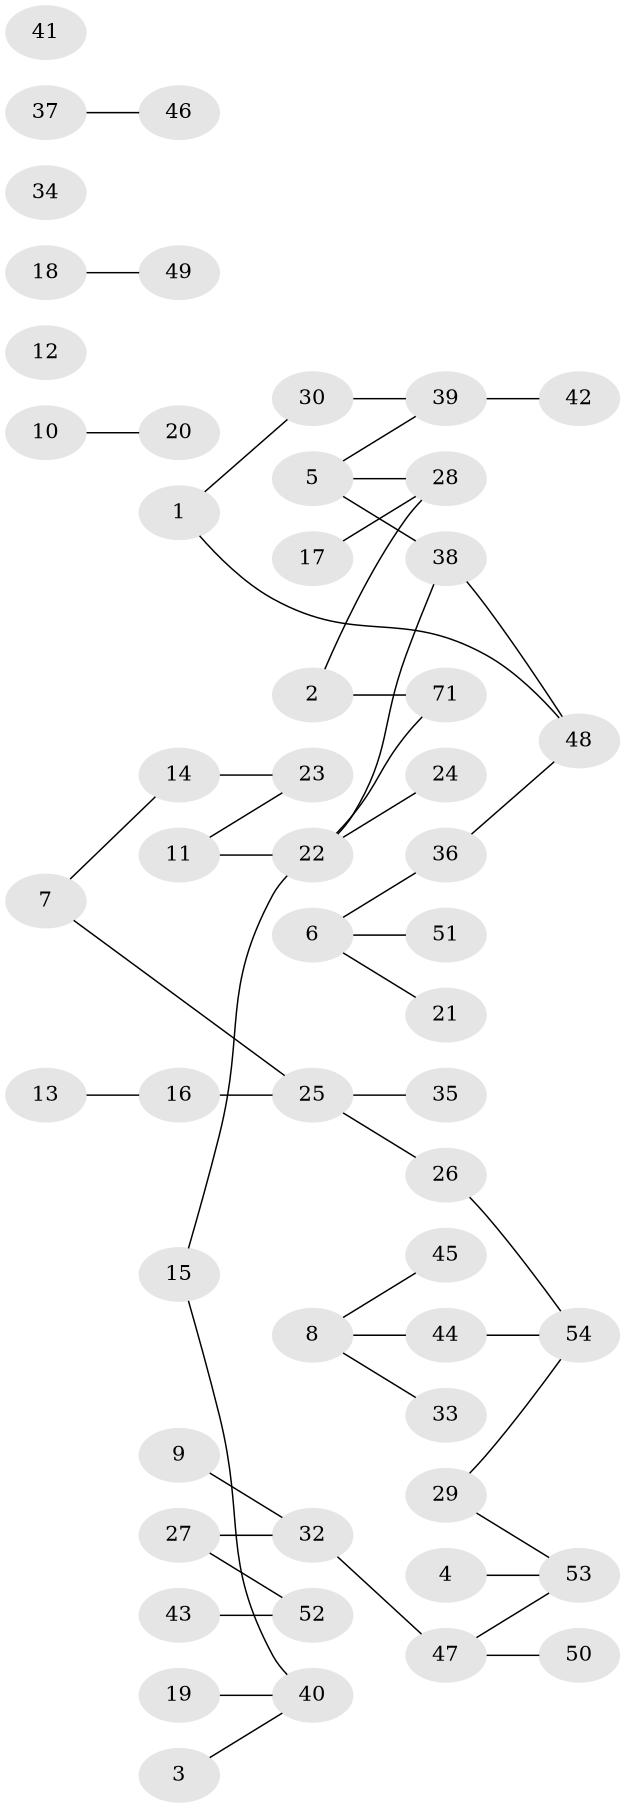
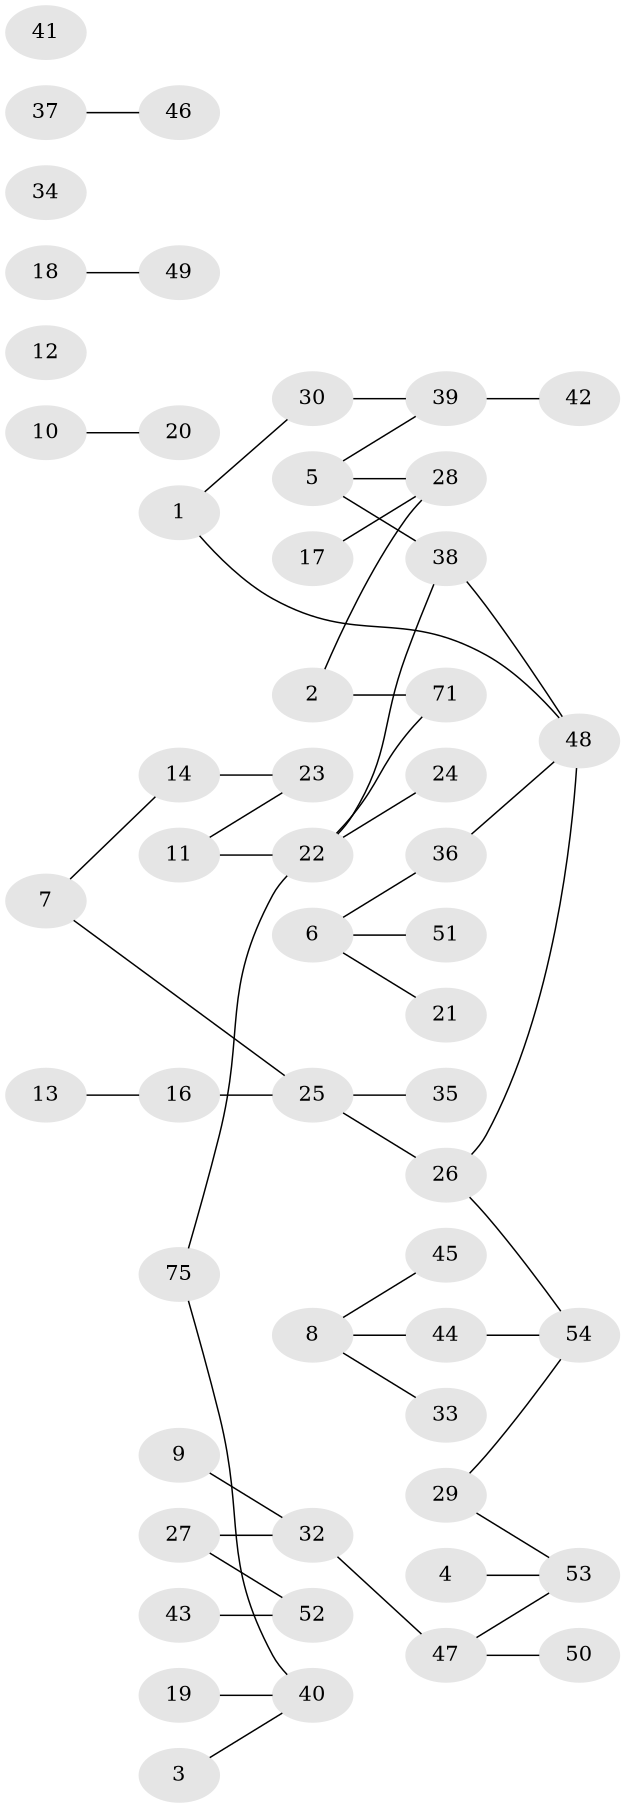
none -> (547, 968)
(179, 1274) -> (179, 1274)
